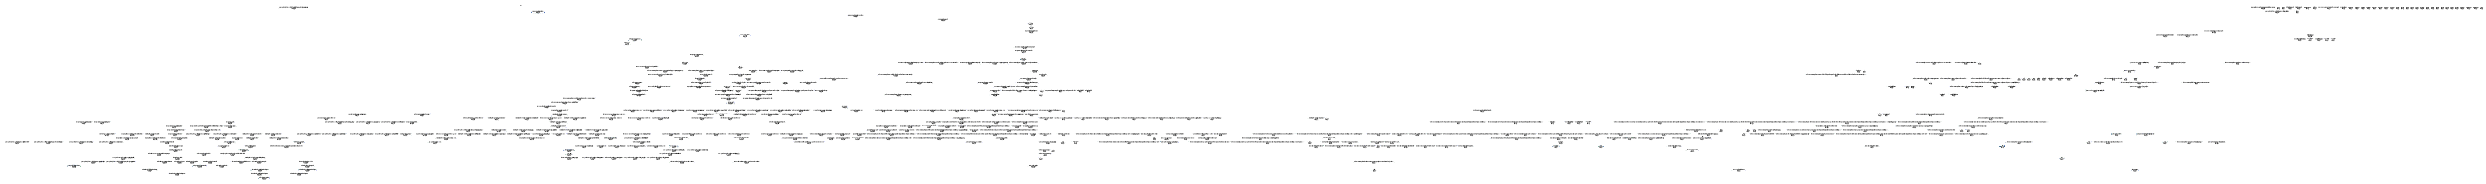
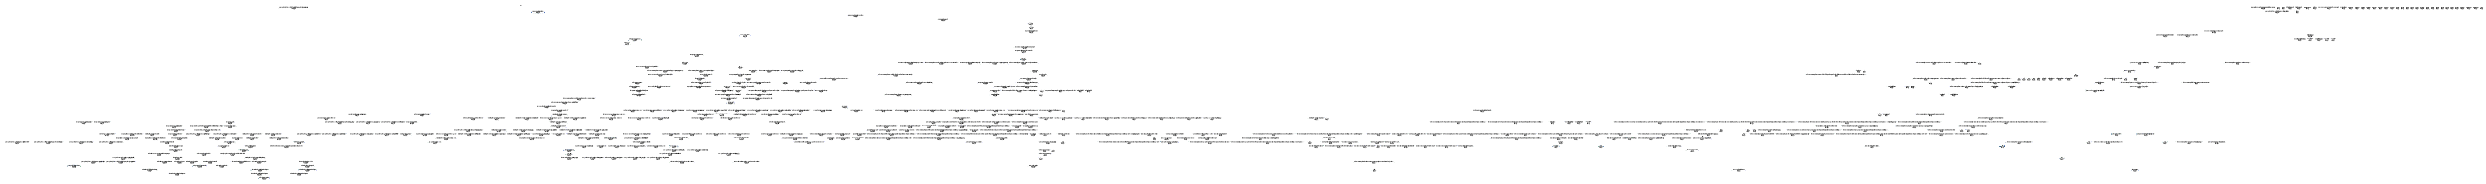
(1076, 143) -> none
